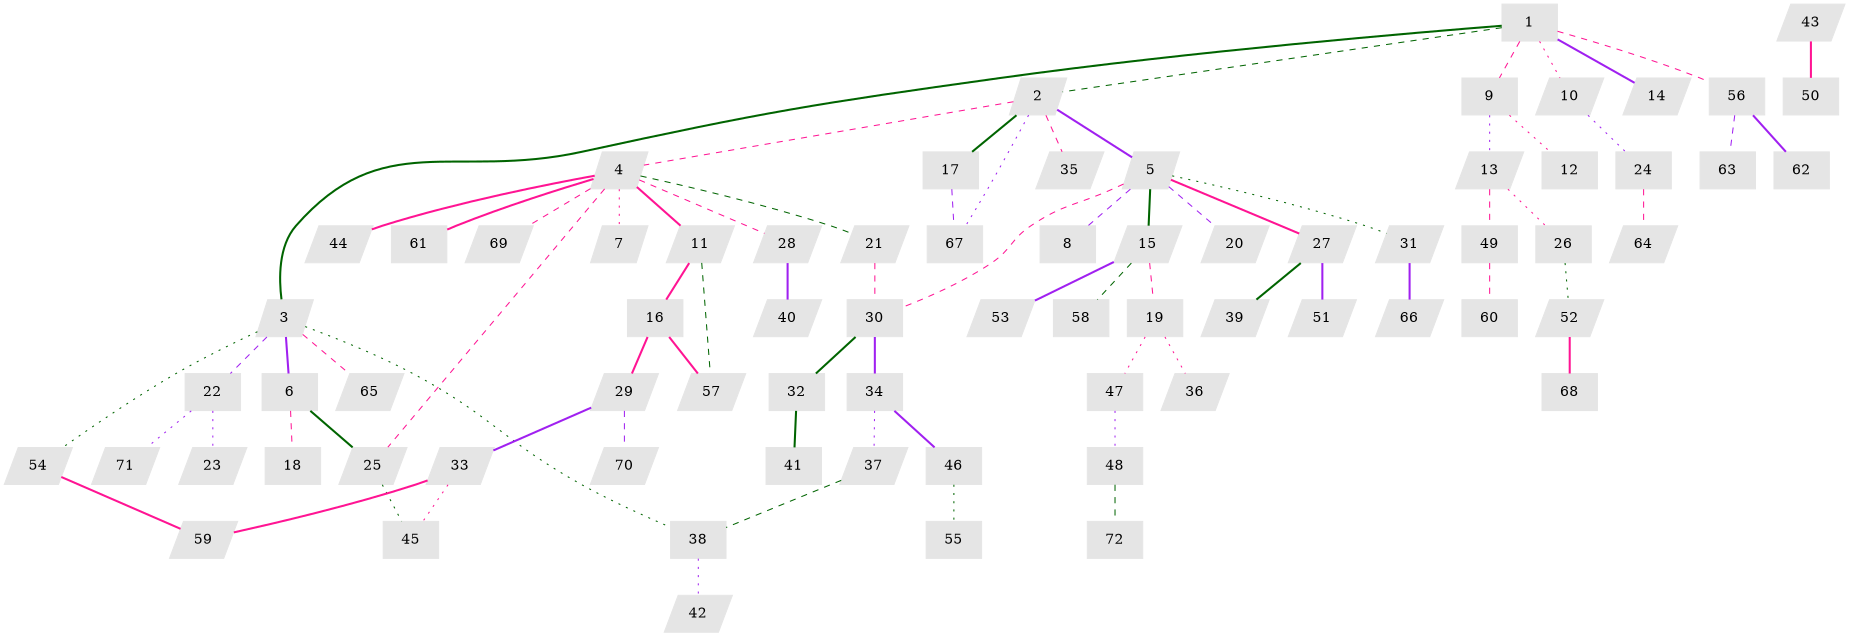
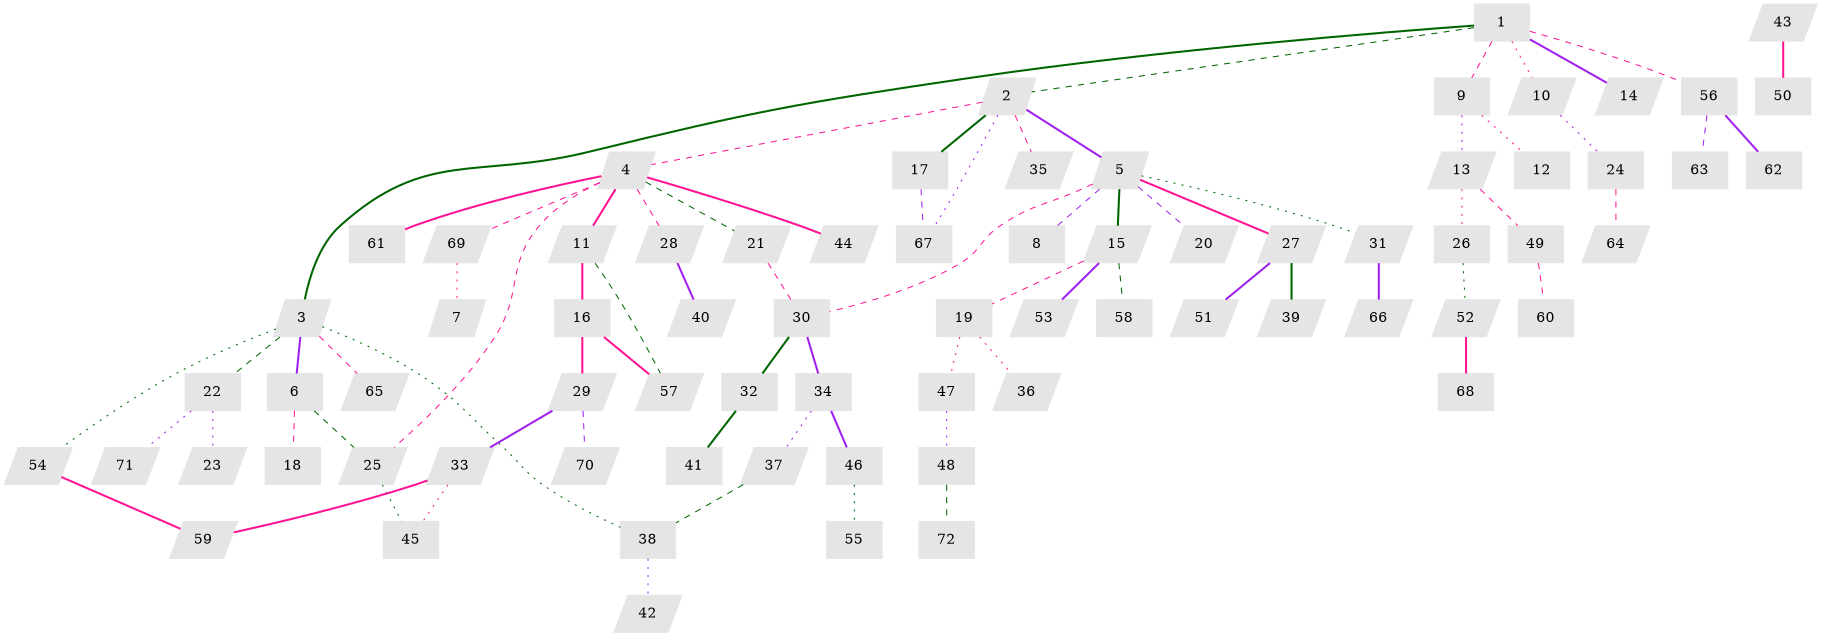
(619, 207) -> (457, 281)
(249, 355) -> (257, 355)
(331, 429) -> (334, 429)
